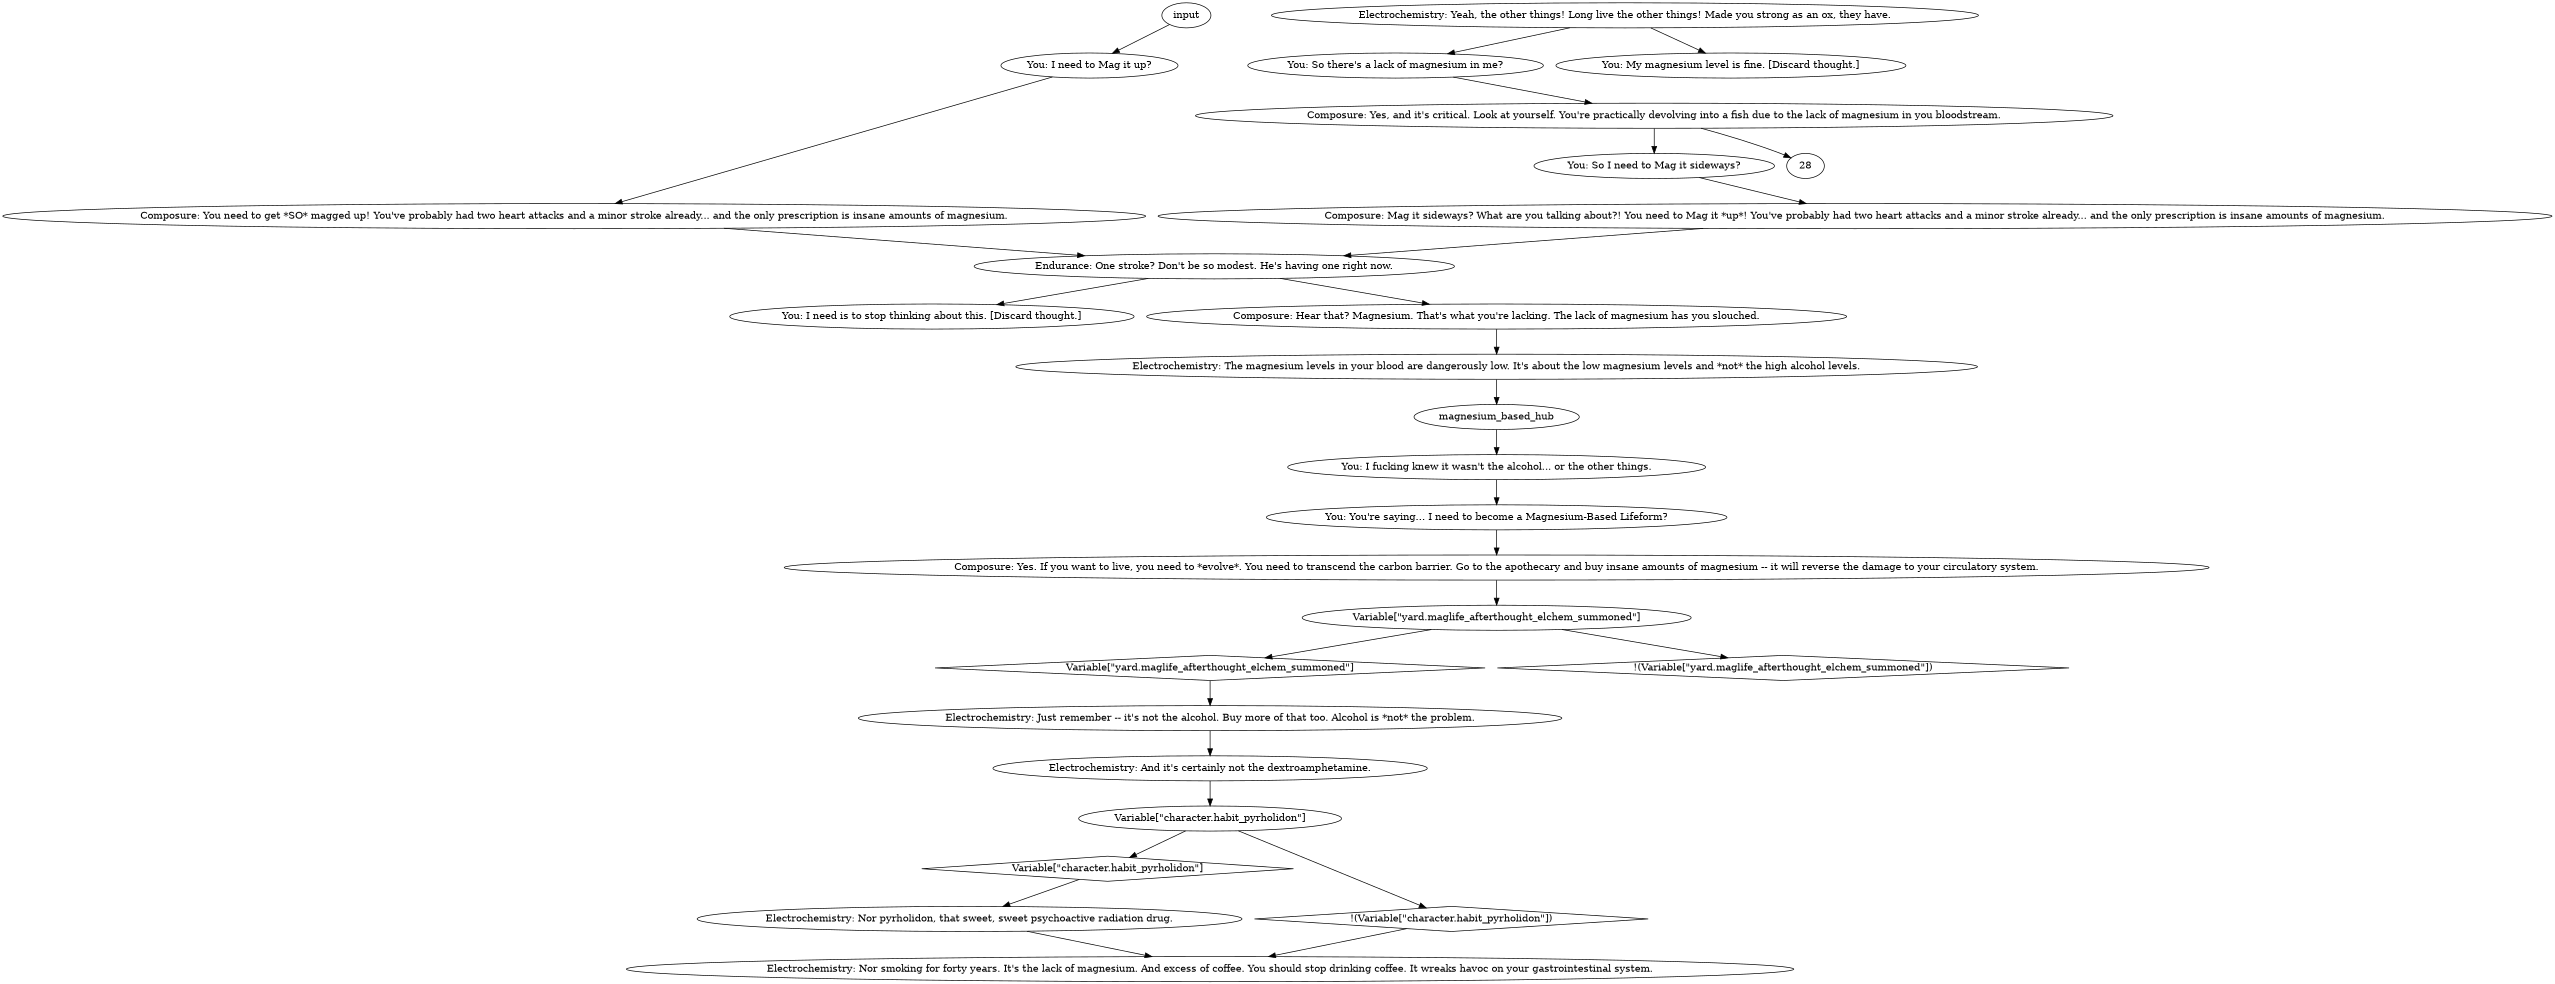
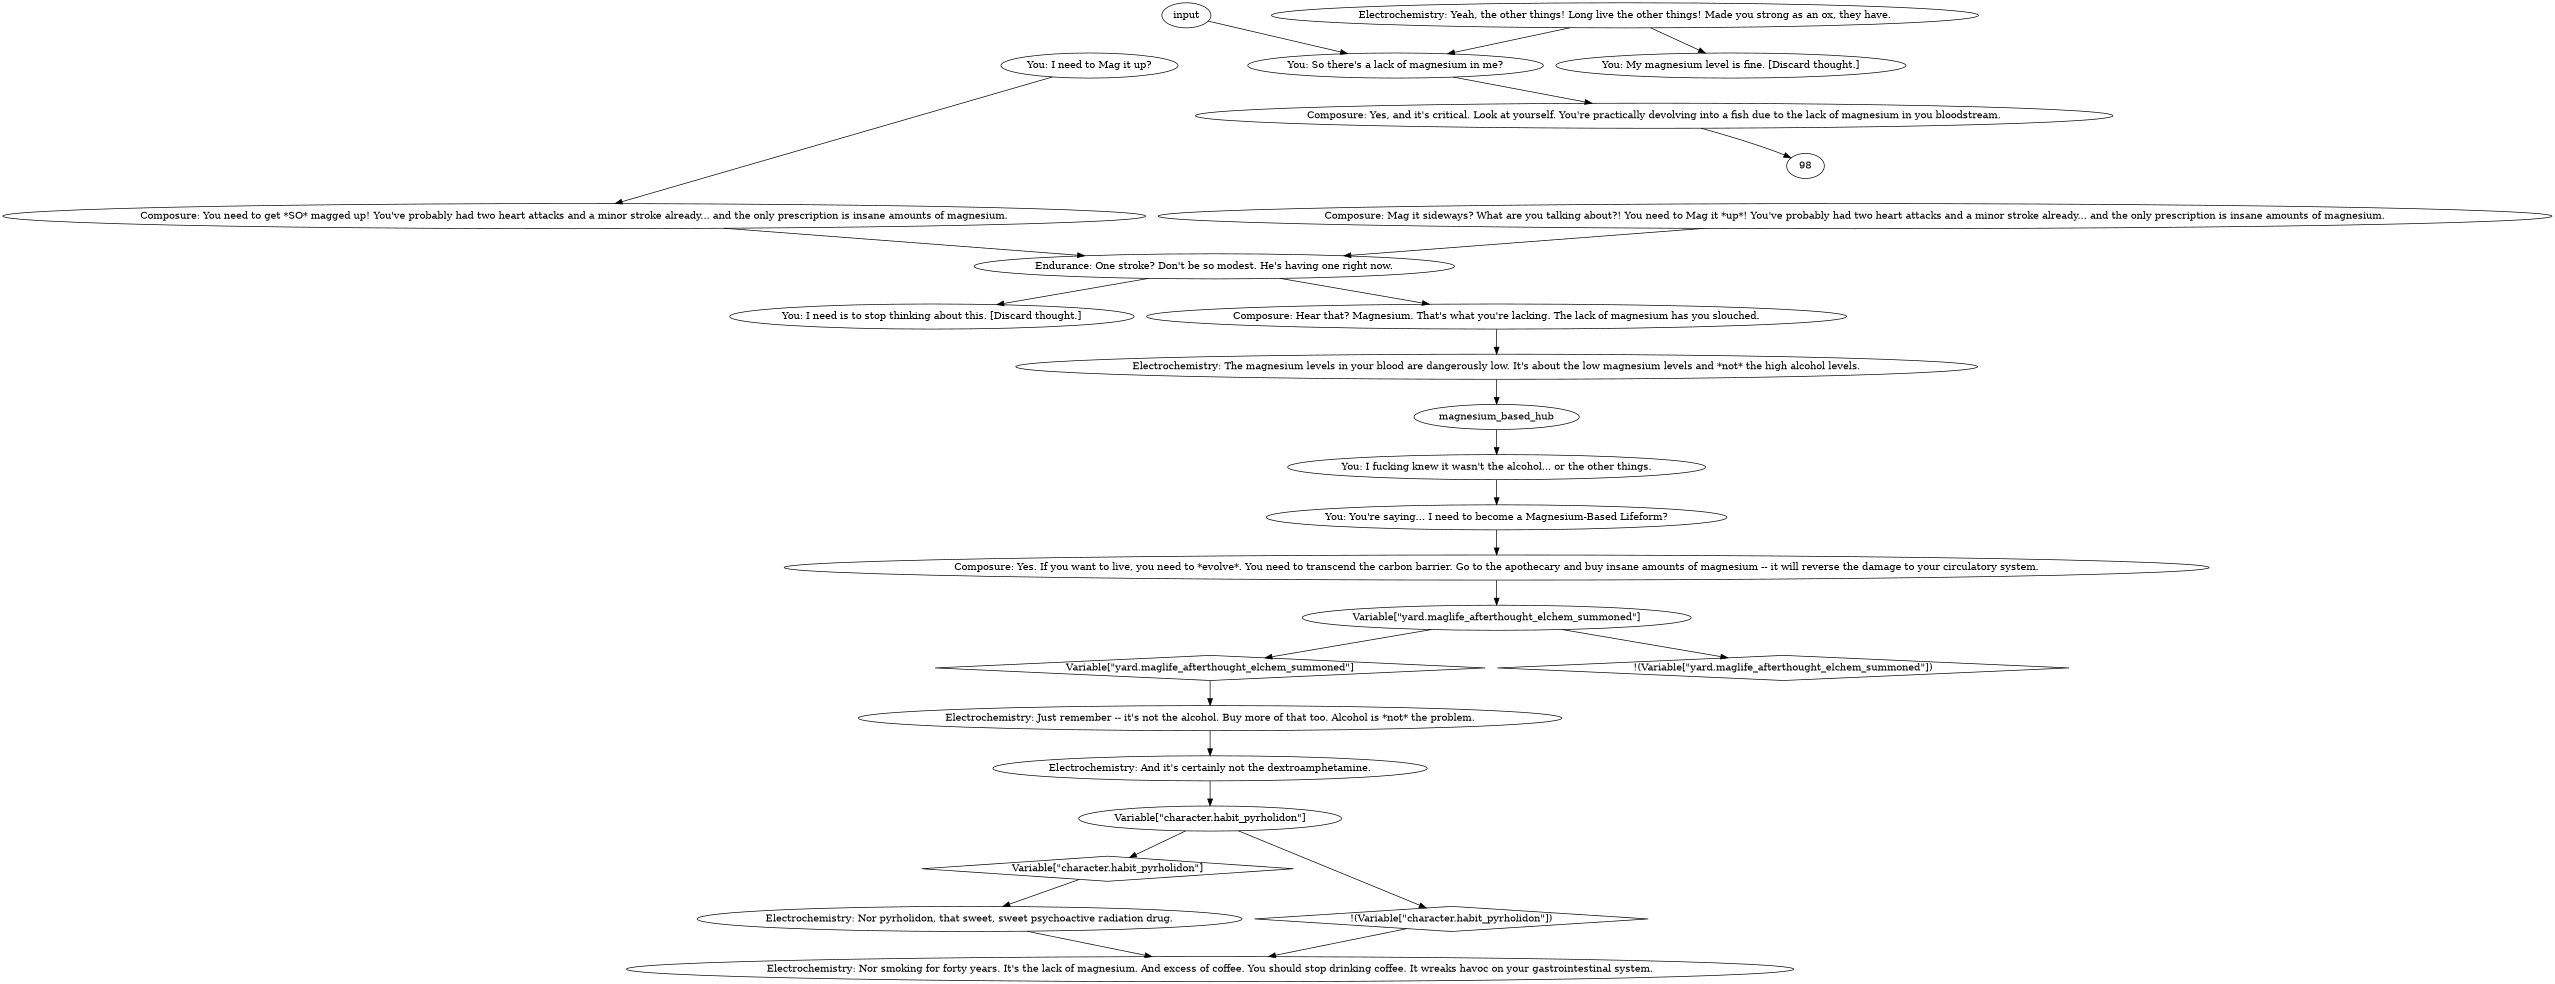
(1144, 37) -> (1274, 37)
(1654, 166) -> none
(1806, 166) -> (1806, 166)
